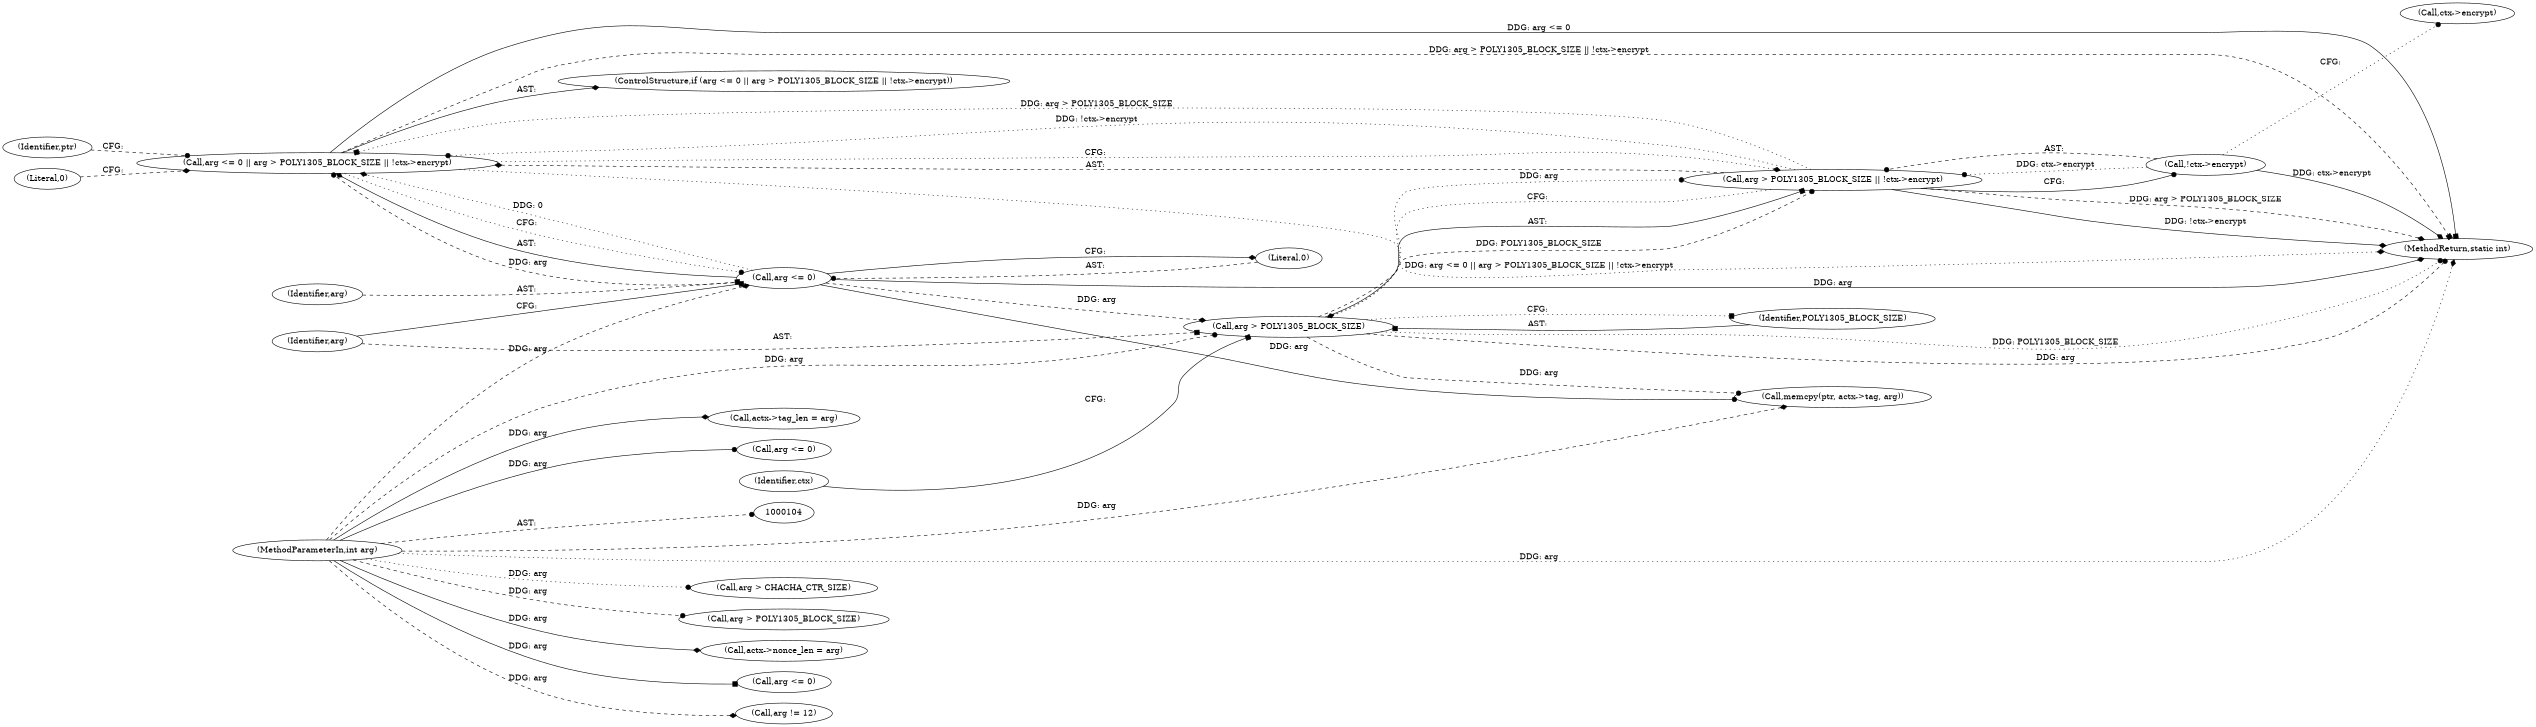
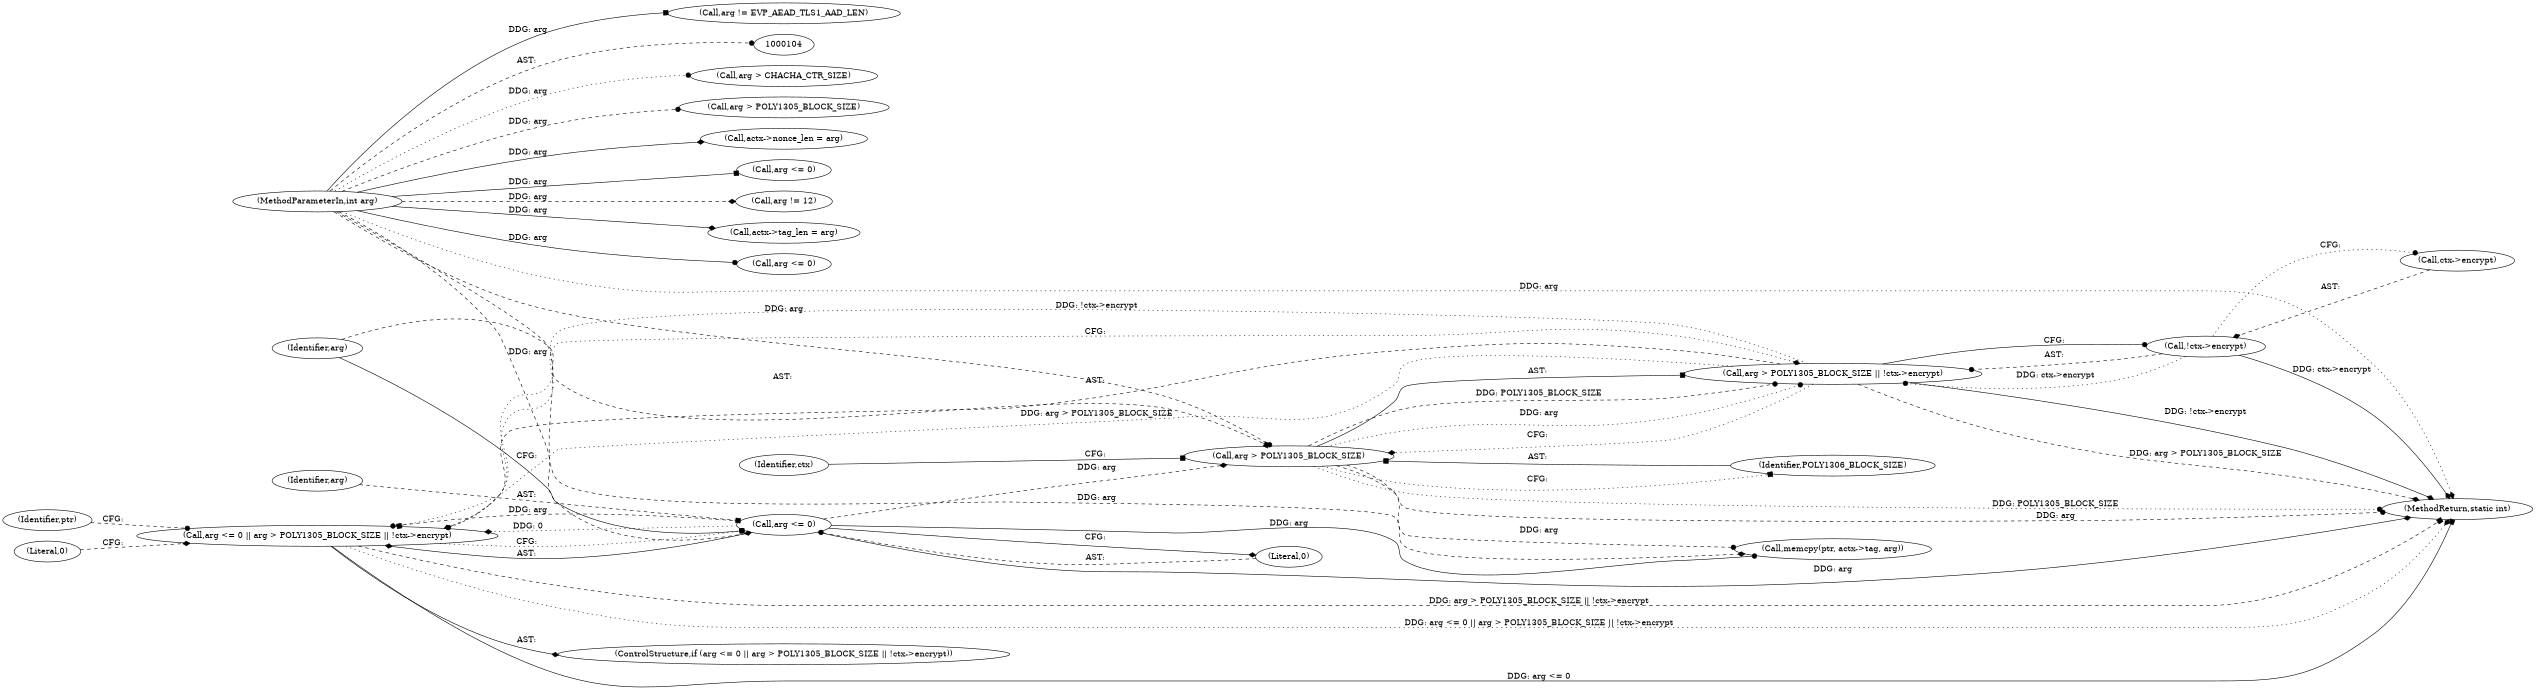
none -> (784, 13)
none -> (2335, 302)
(1833, 319) -> (1833, 466)
